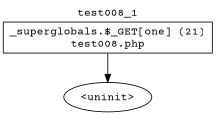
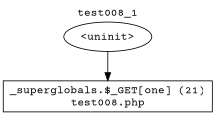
(108, 64) -> (108, 62)
